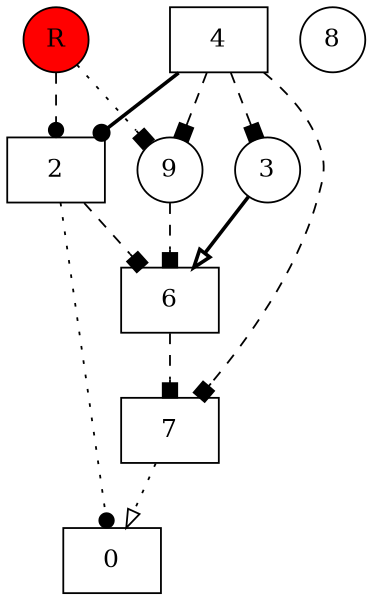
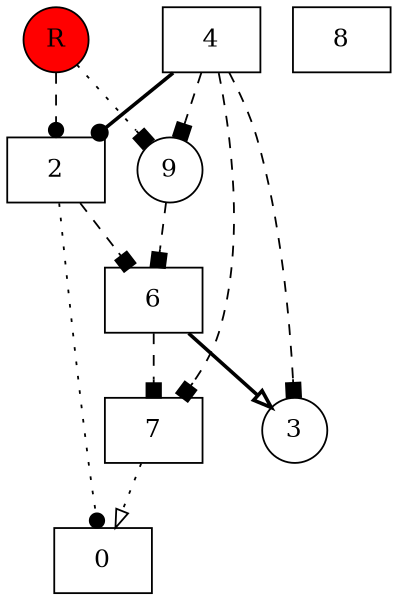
(333, 40) -> (342, 40)
(227, 225) -> (223, 364)
